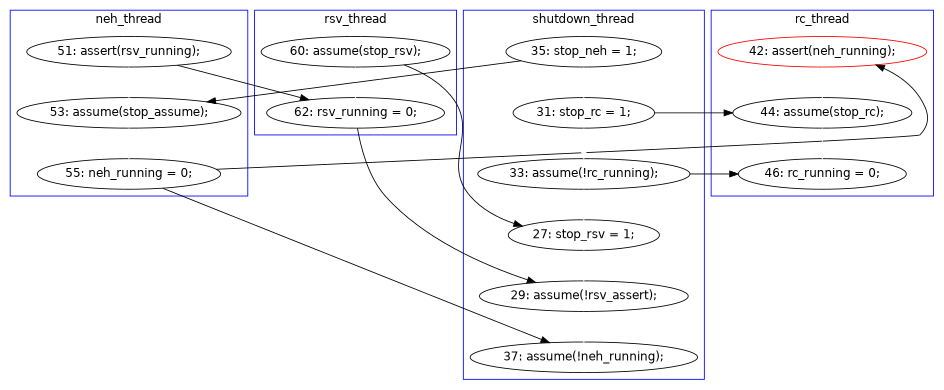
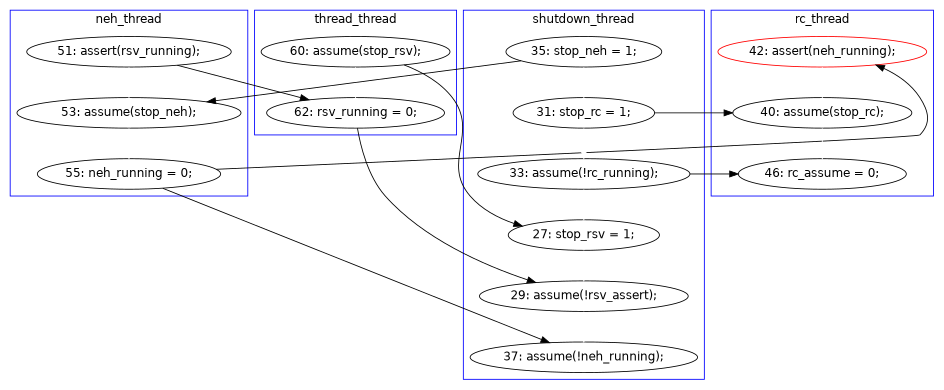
(356, 20) -> (356, 20)
(129, 113) -> (129, 113)
(822, 113) -> (822, 113)
(822, 174) -> (822, 174)
